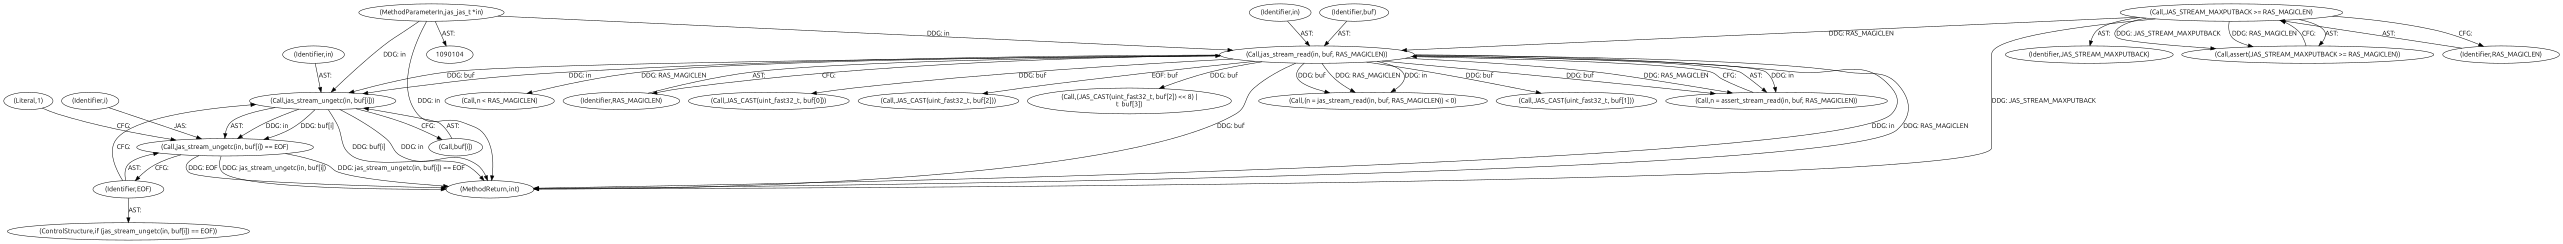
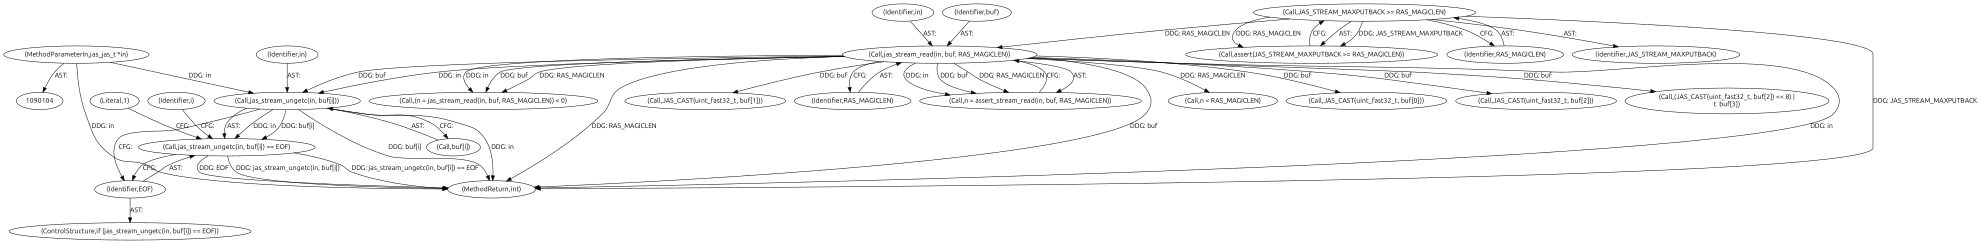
(863, 33) -> none
(1165, 76) -> (1398, 76)
(159, 118) -> (170, 131)
(181, 126) -> (208, 126)
